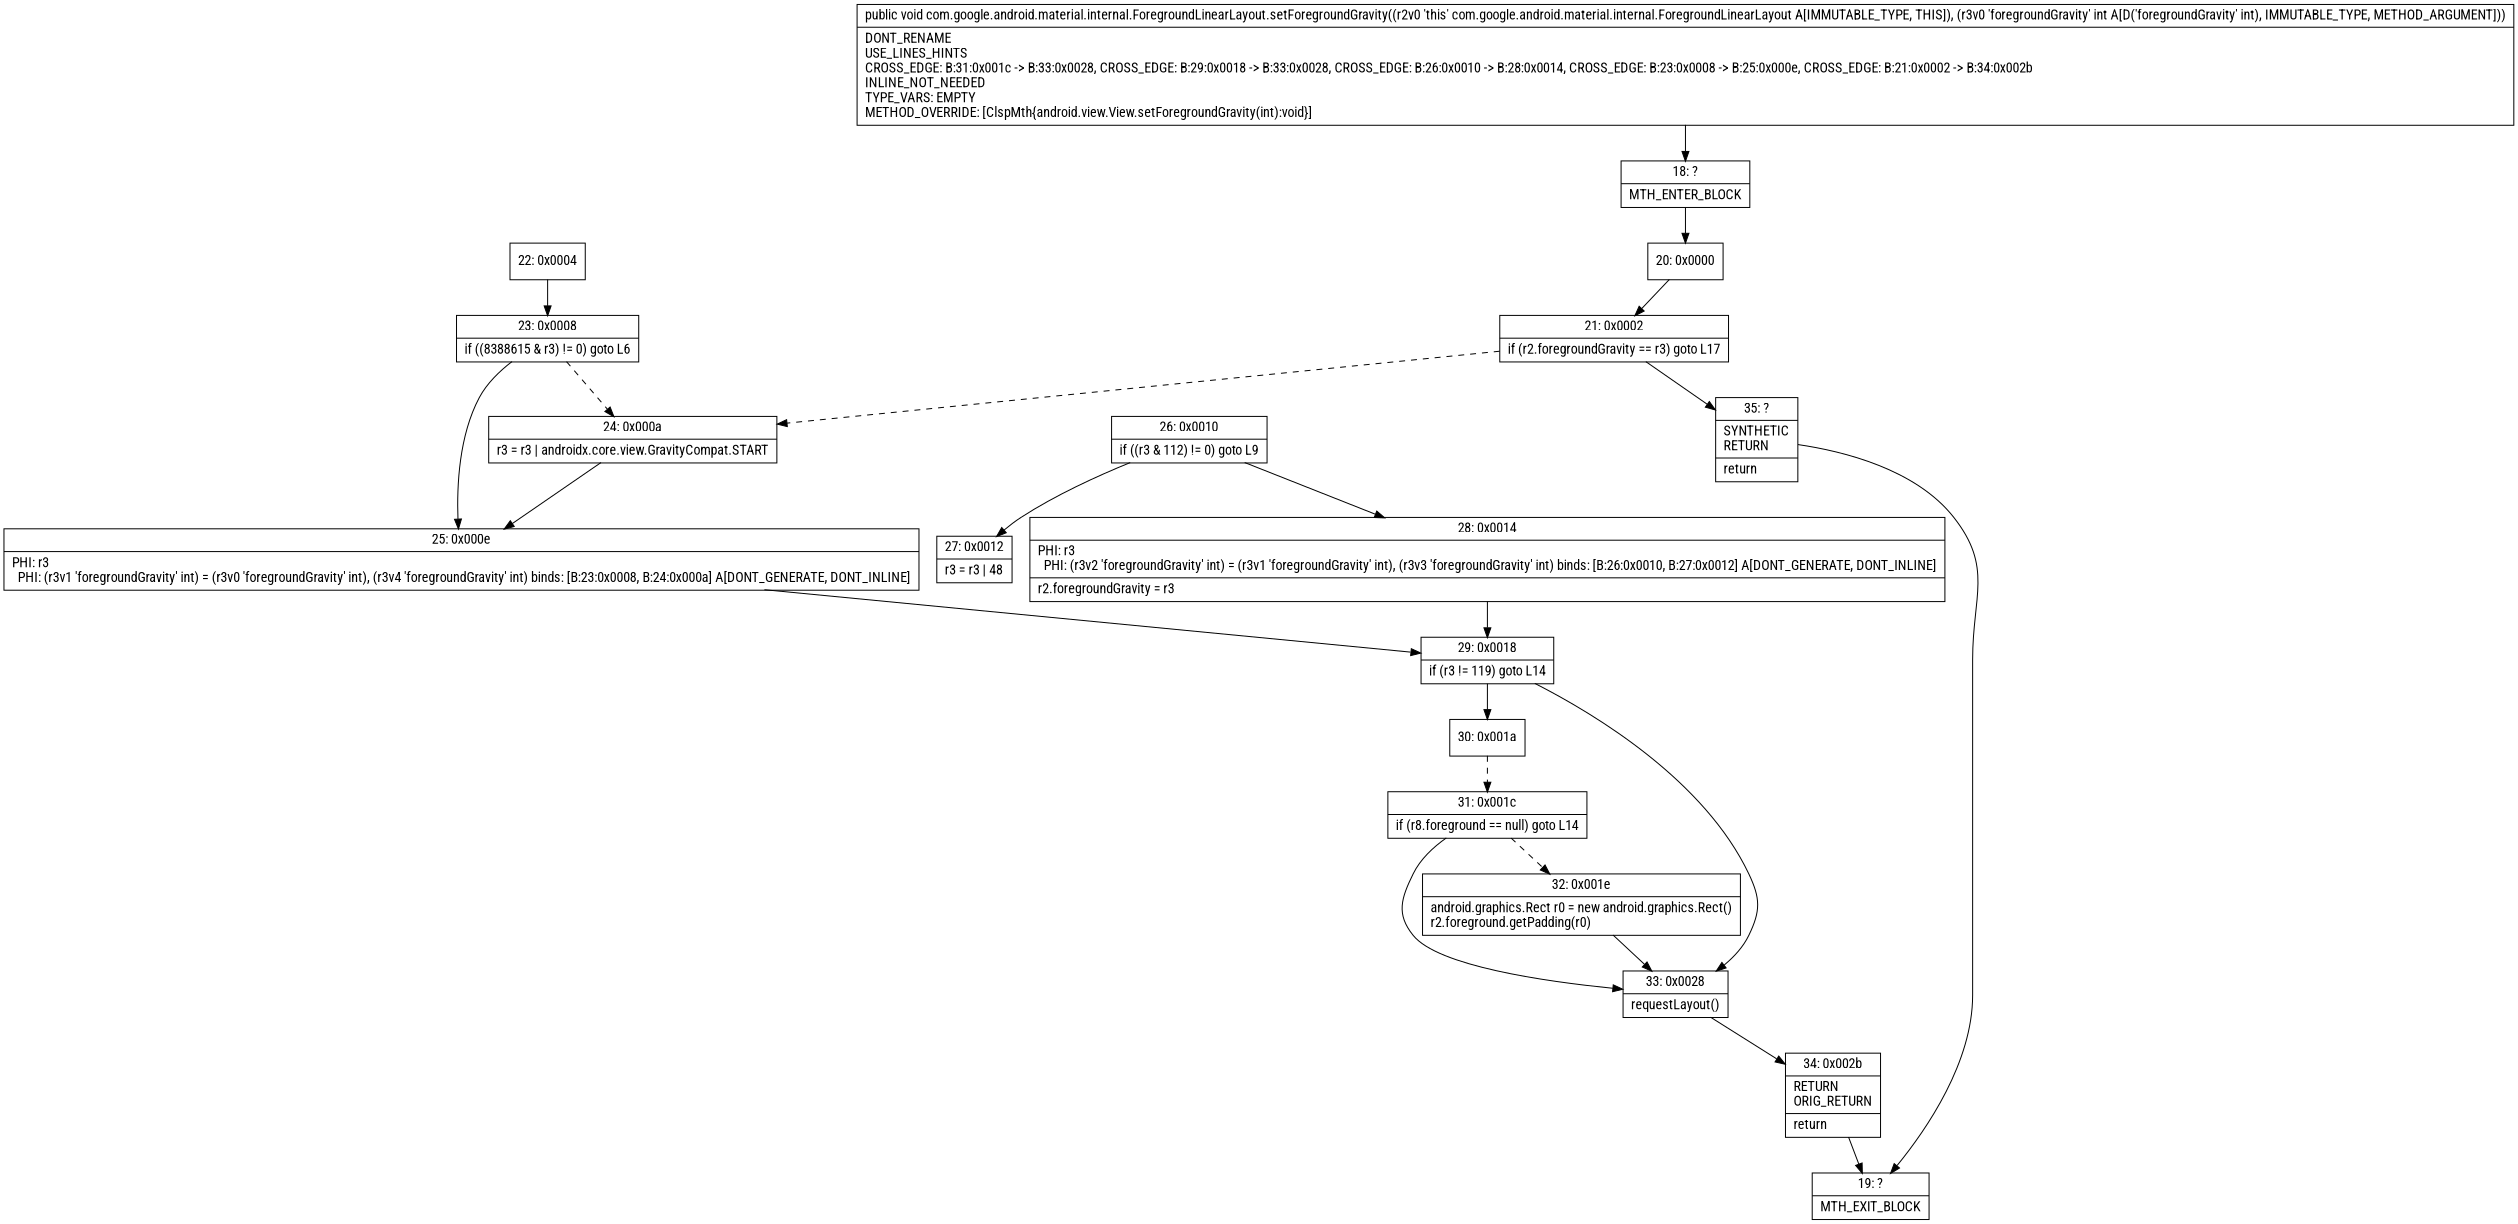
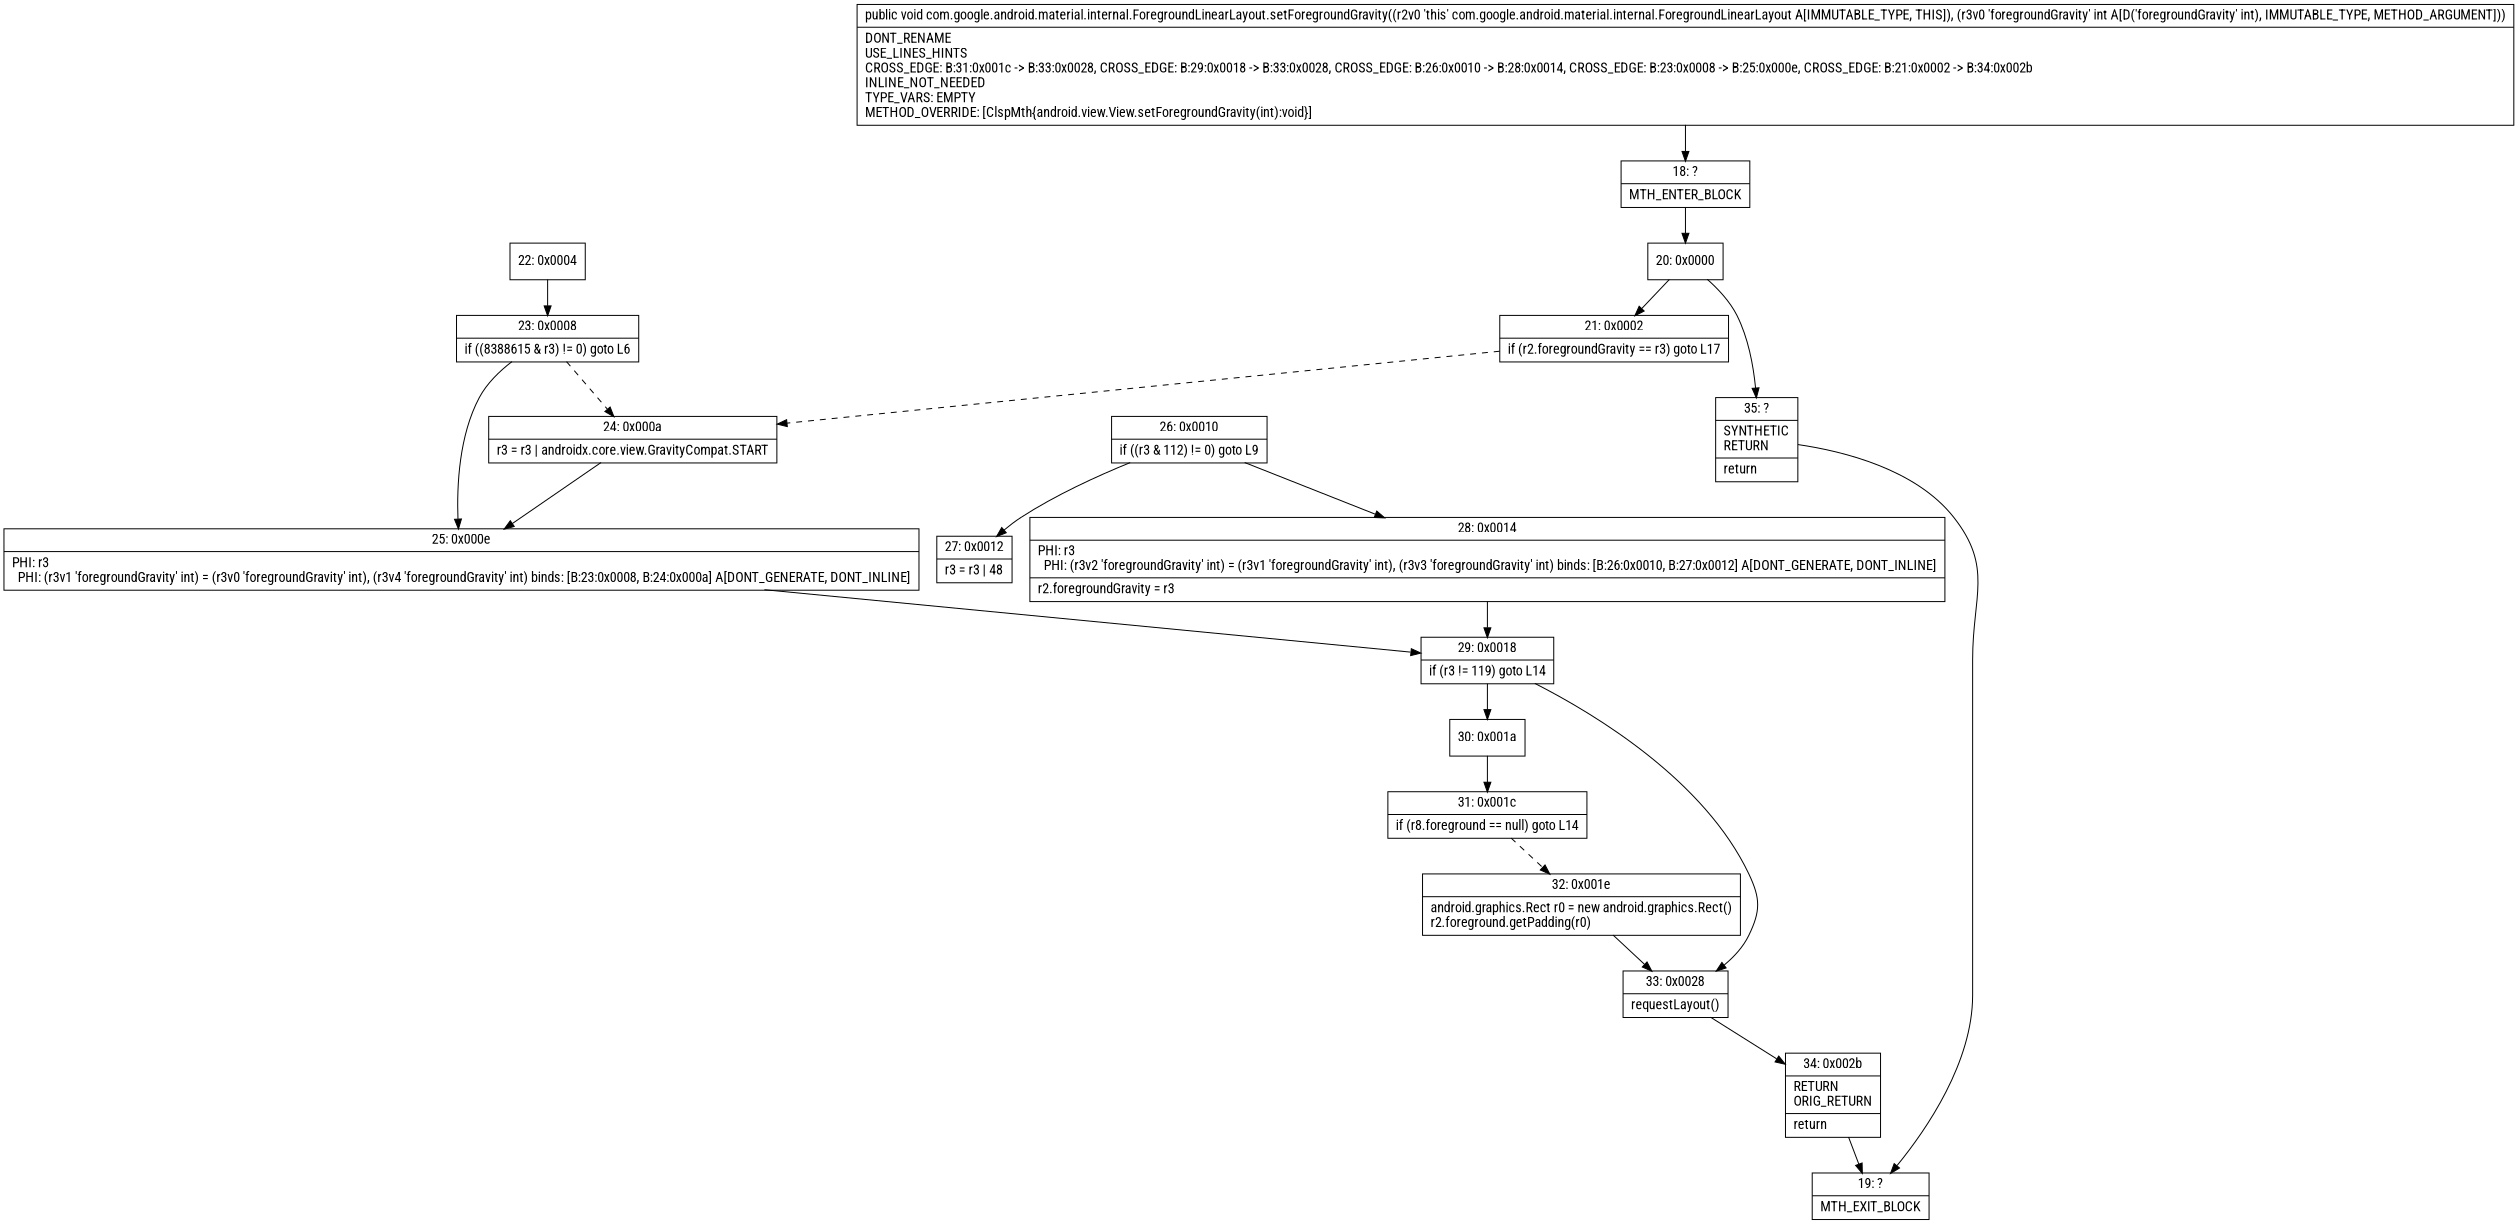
(1677, 383) -> (1743, 328)
(1487, 769) -> (1487, 769)
(1453, 958) -> none
